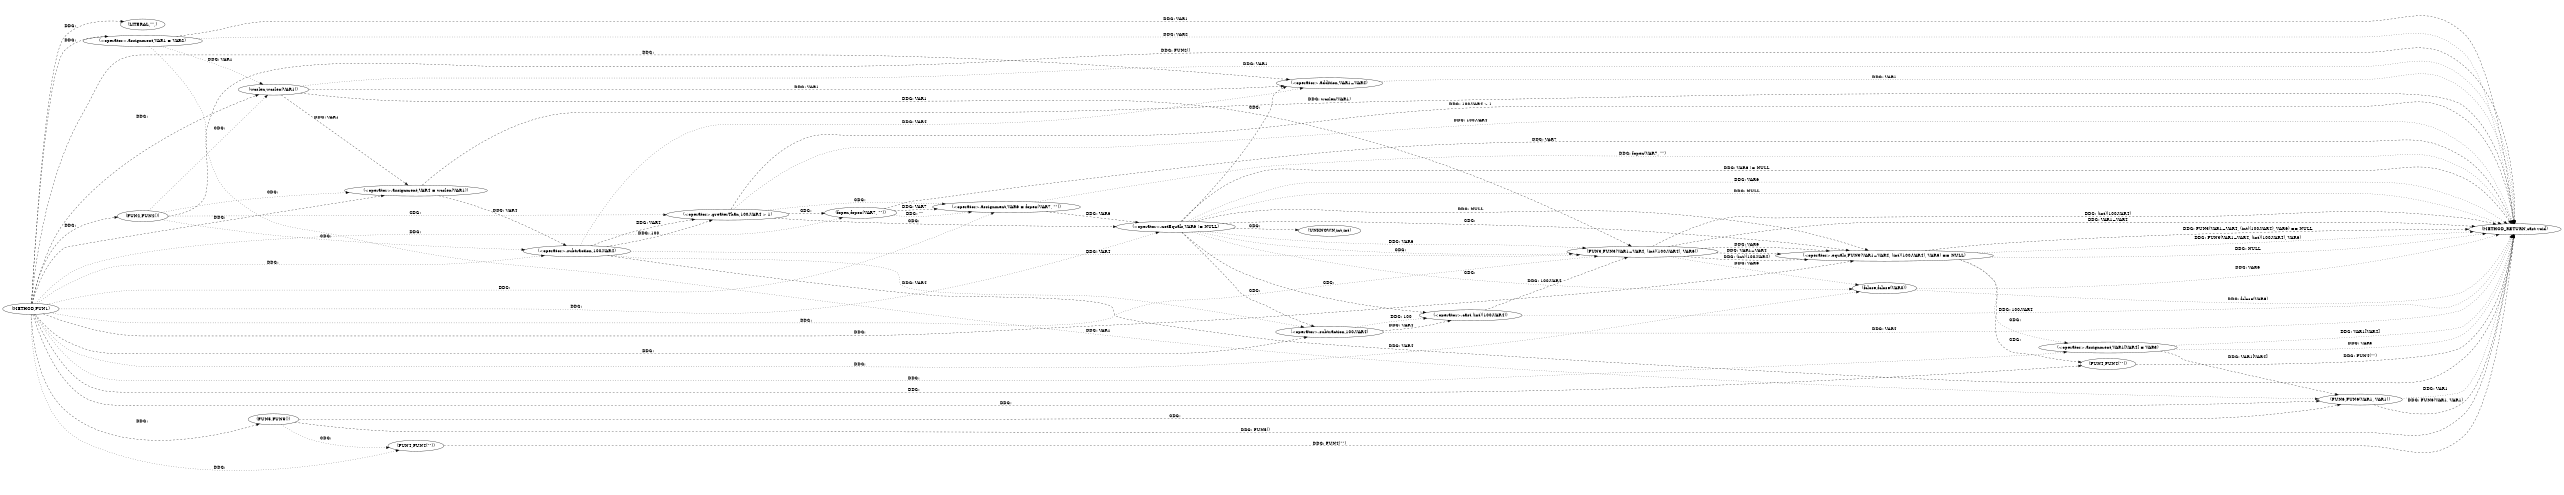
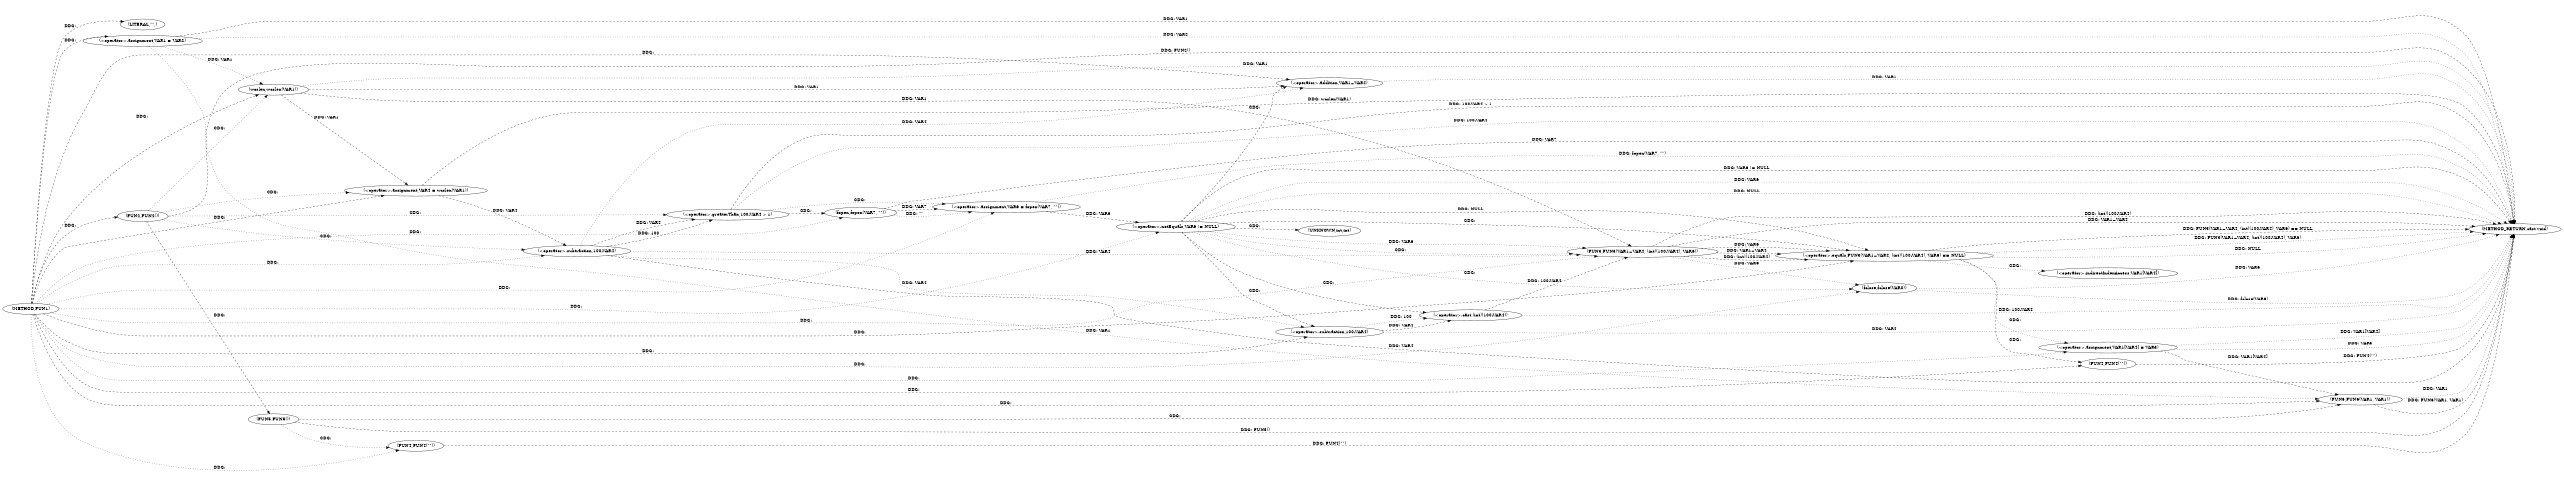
(944, 225) -> none
none -> (2108, 273)
(107, 433) -> (207, 316)
